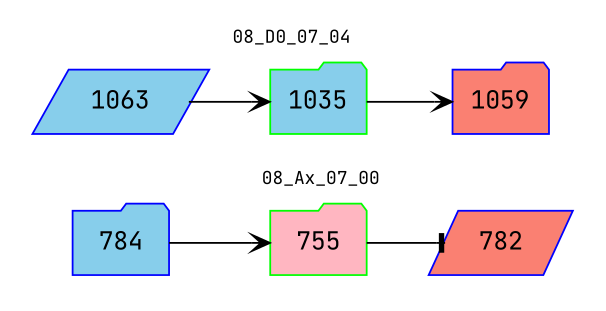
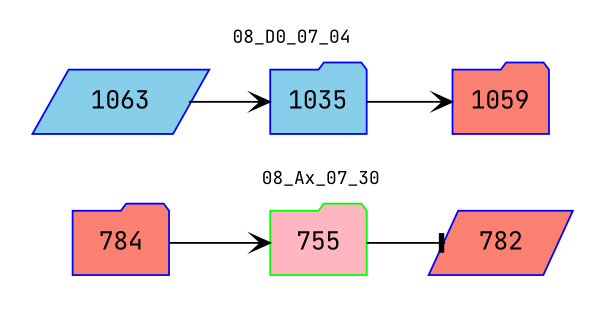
(318, 102) -> (318, 102)
(322, 180) -> (322, 180)
(121, 243) -> (121, 243)
